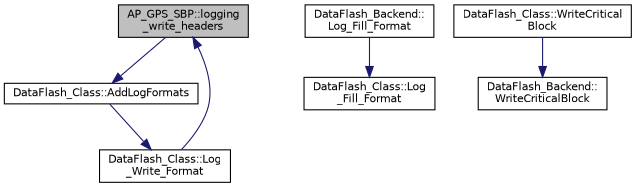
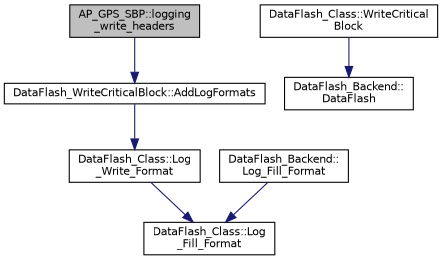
(101, 94) -> (135, 94)
(543, 94) -> (349, 94)
(209, 101) -> (168, 199)
